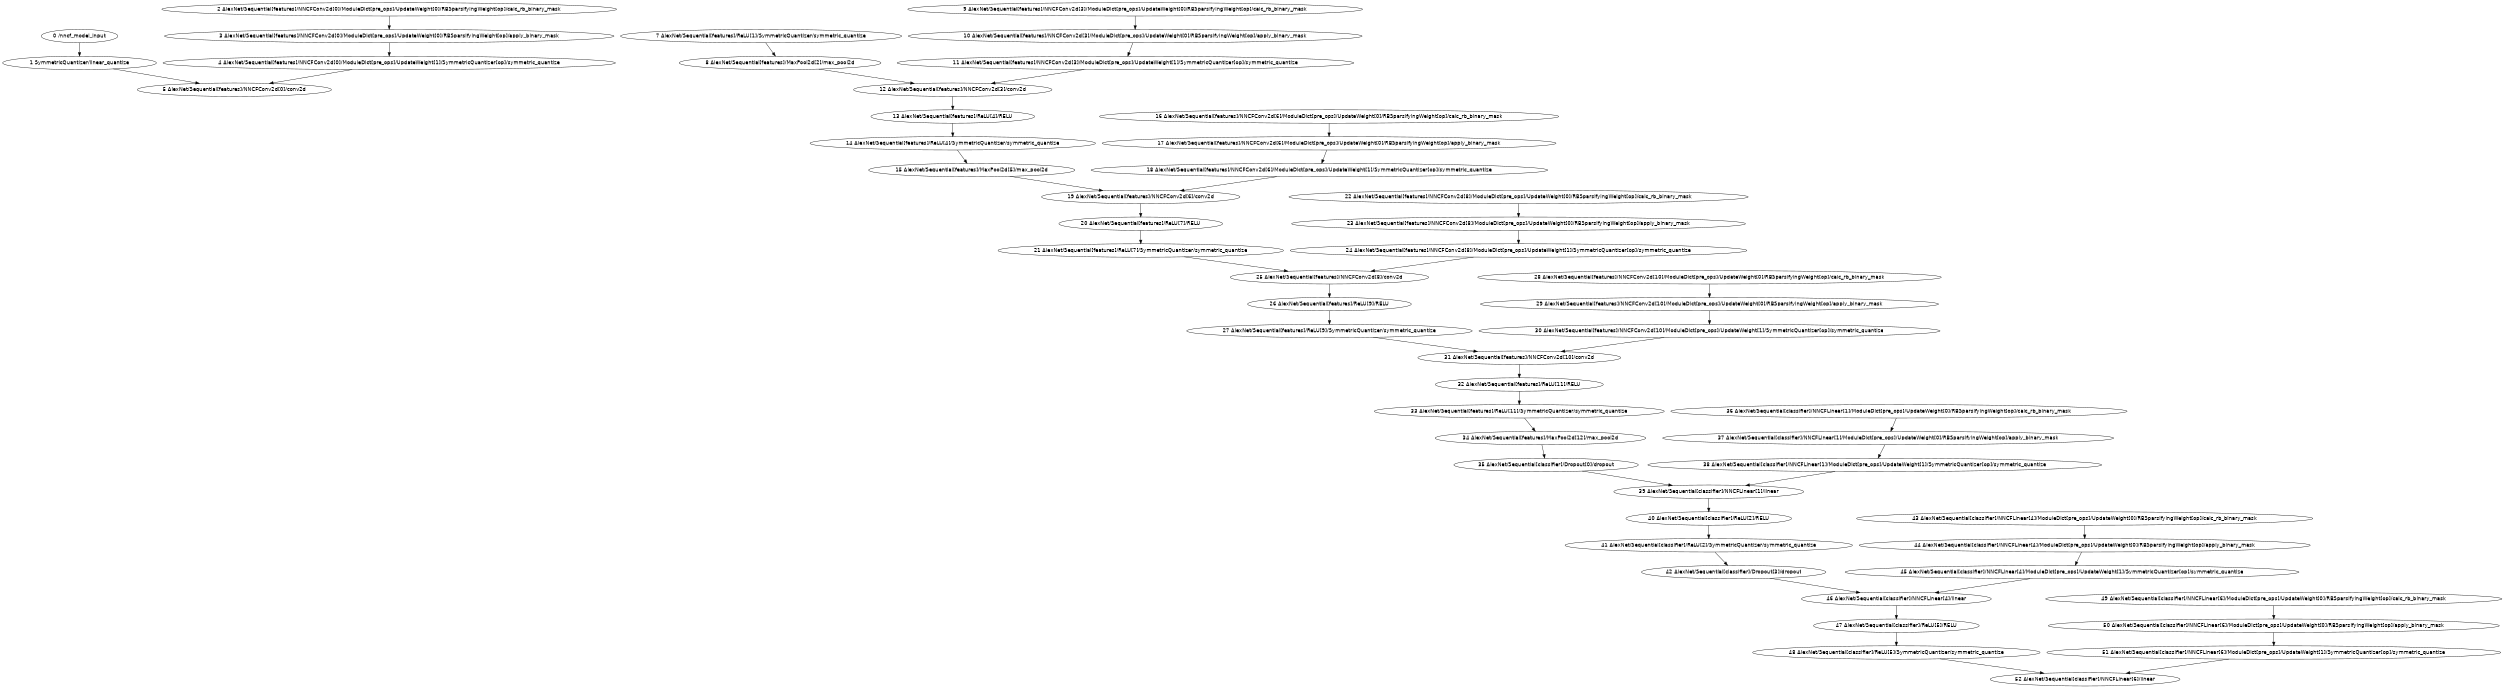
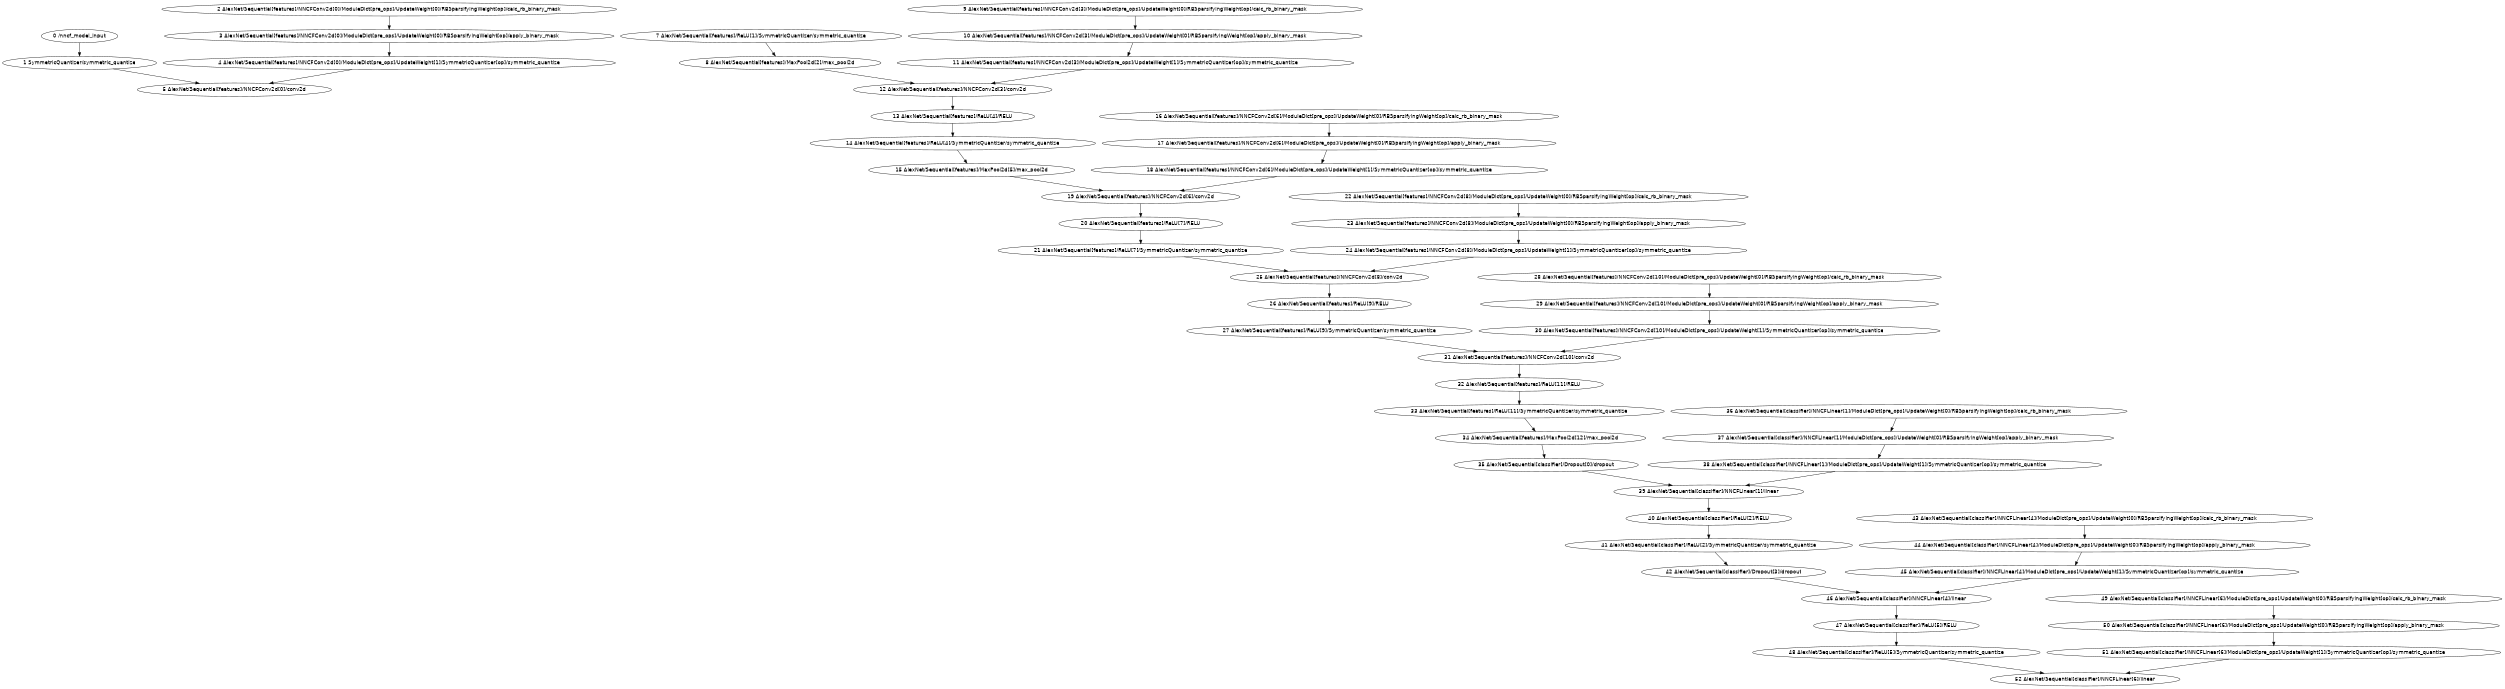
(80, 63) -> (80, 63)
